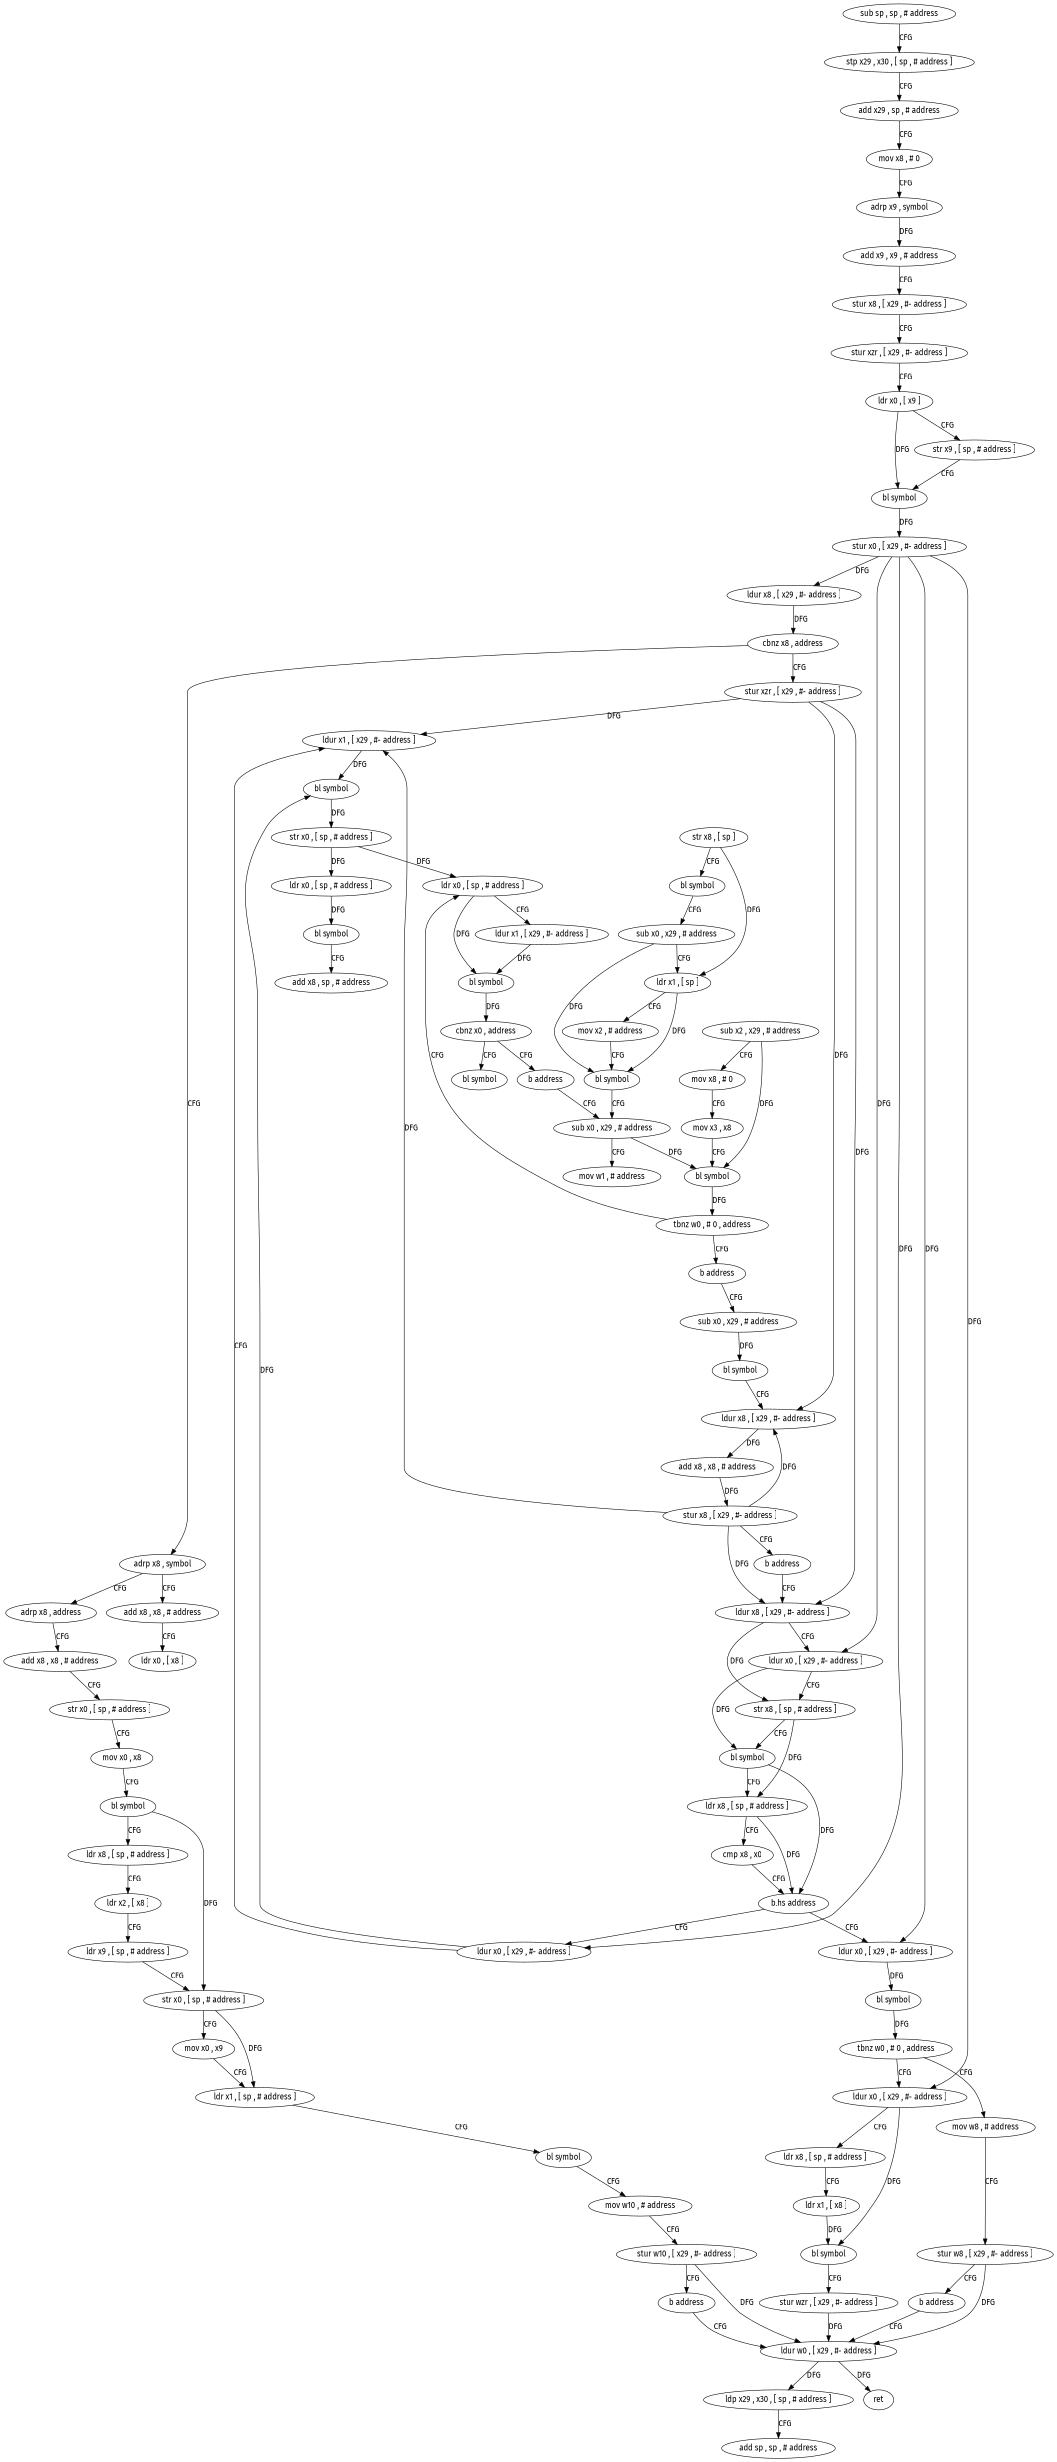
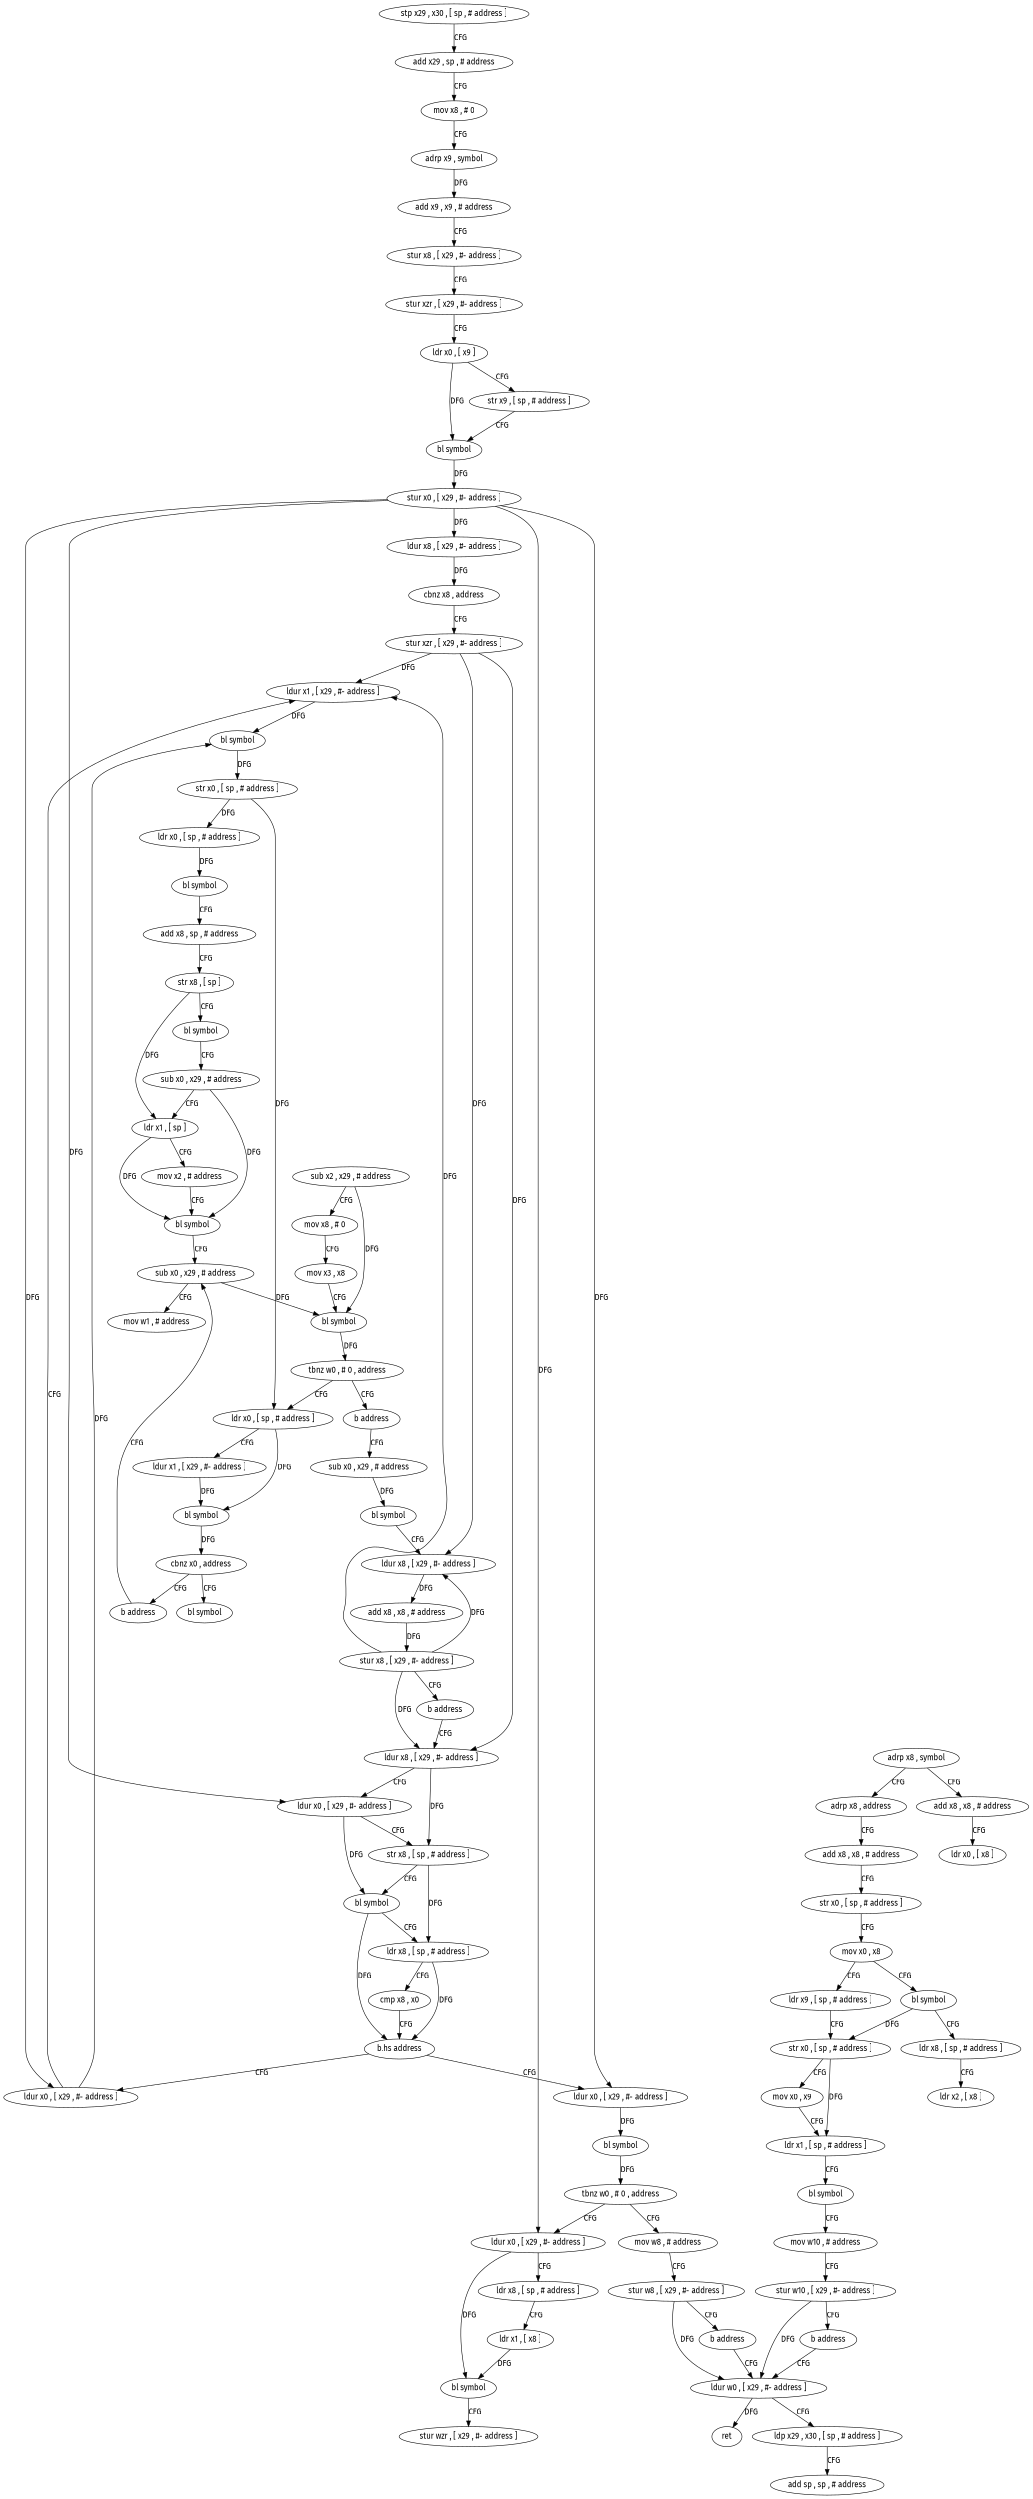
(899, 14) -> none
(188, 840) -> none
none -> (200, 956)
(128, 1925) -> (847, 1974)
(829, 2324) -> none
(814, 2376) -> (803, 2412)
